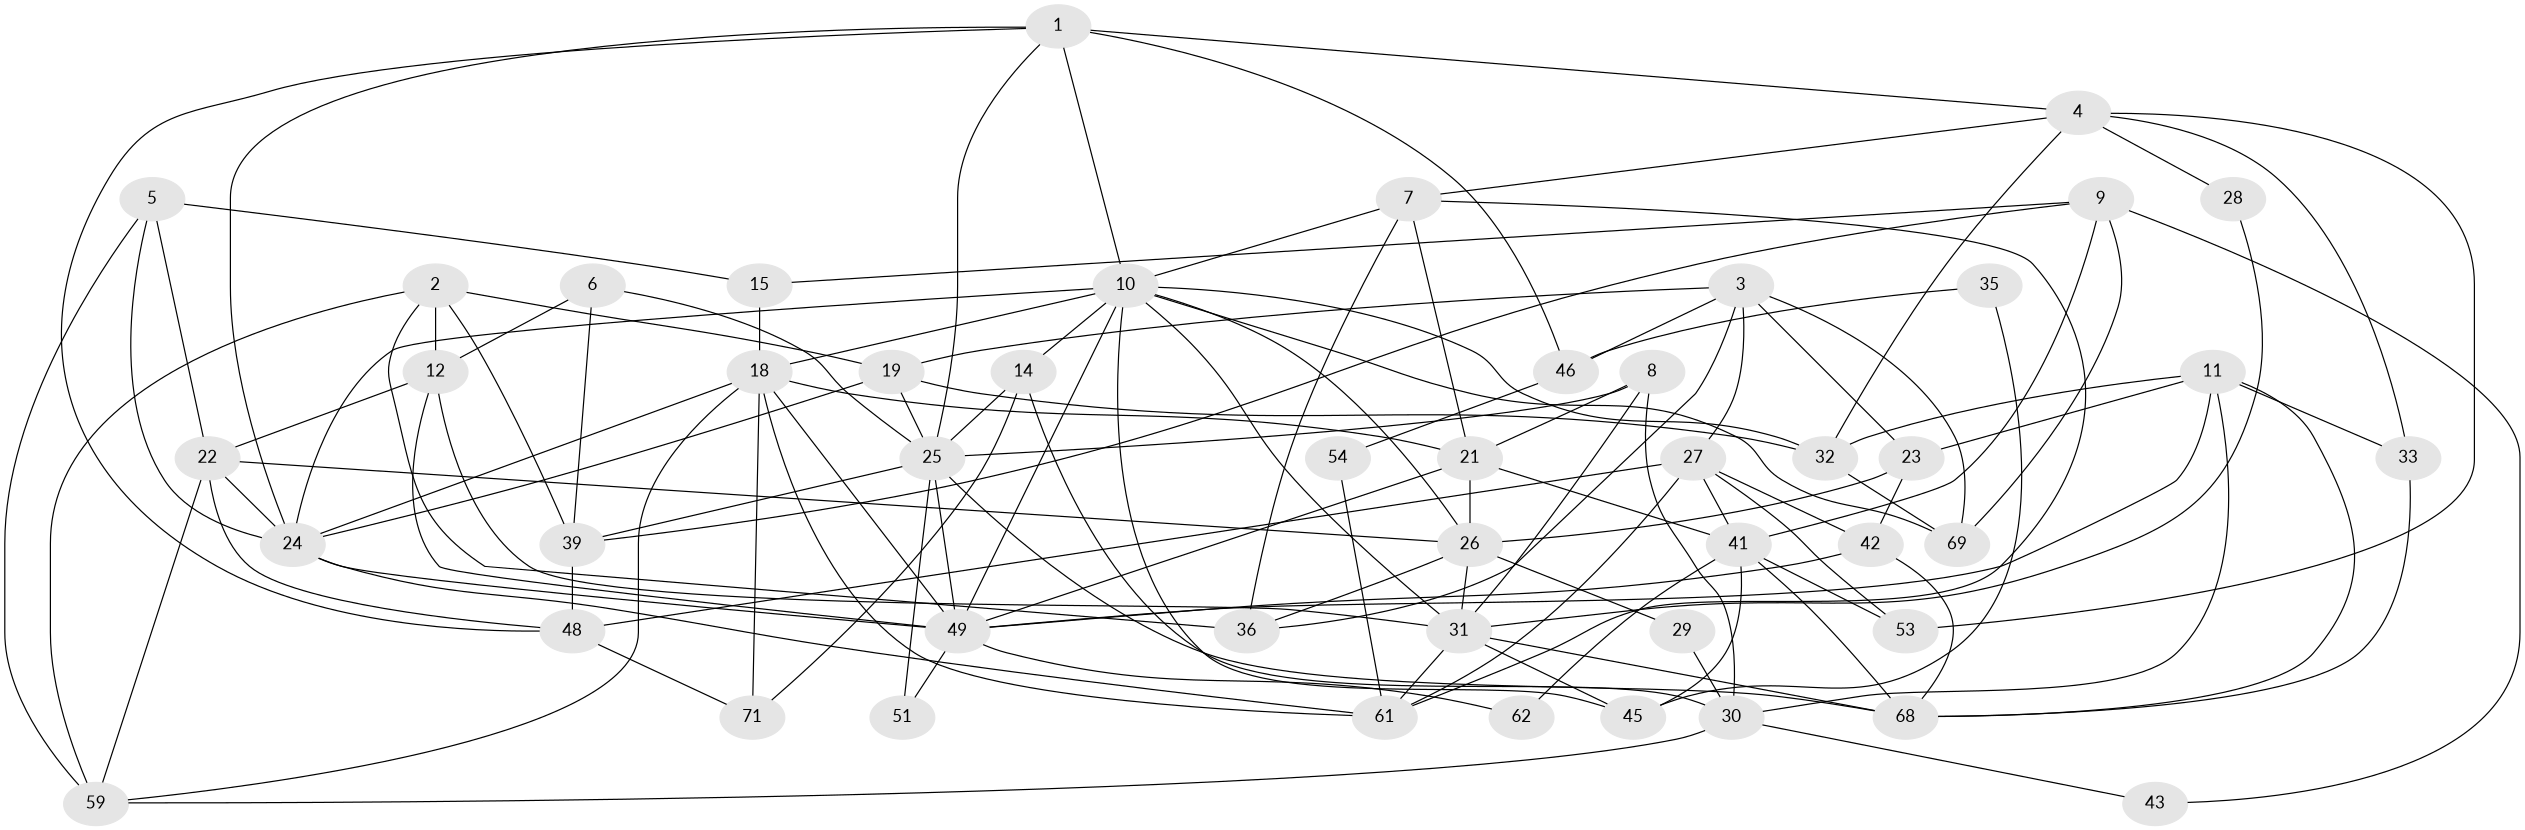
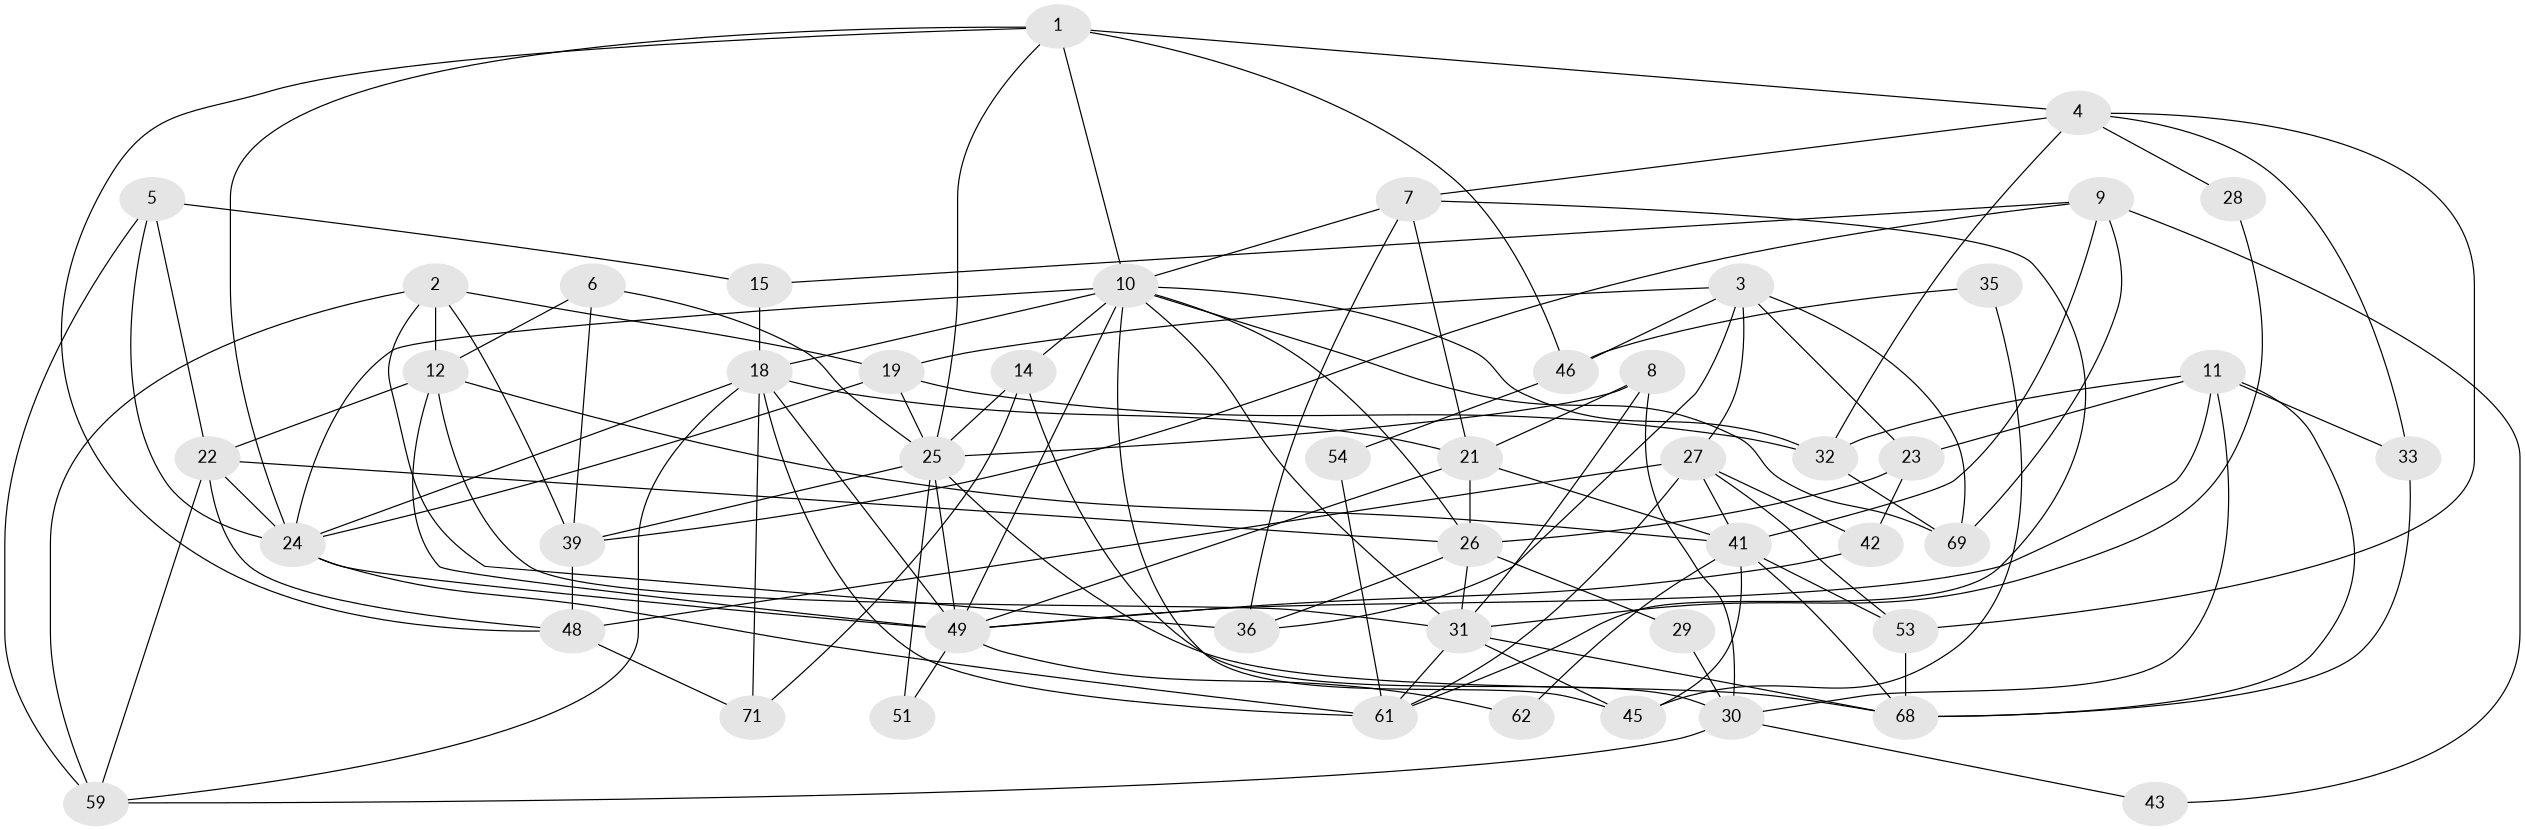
none -> (1049, 500)
(1951, 617) -> (1906, 667)
